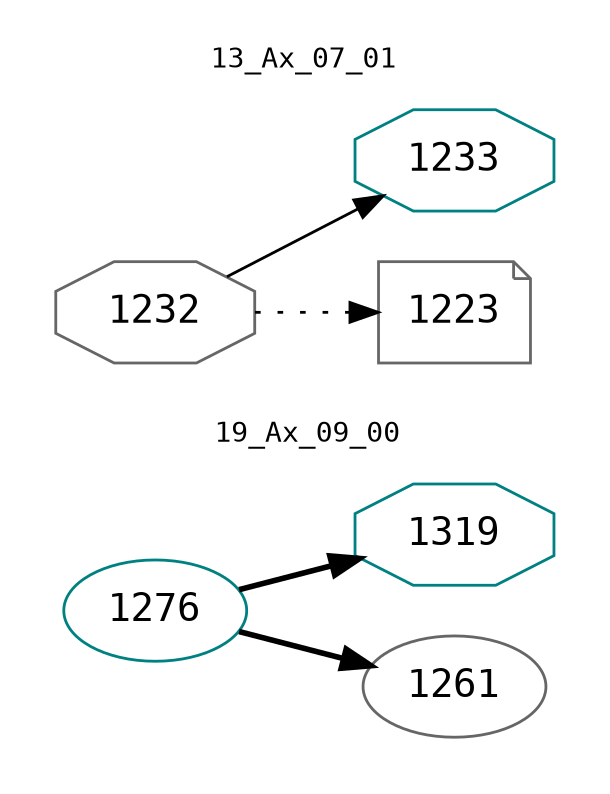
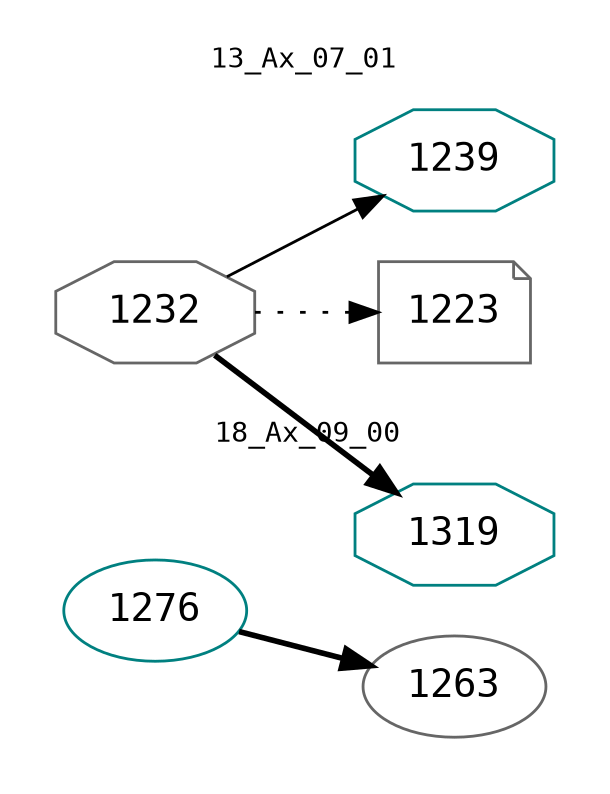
(454, 160) -> (454, 160)
(309, 435) -> (309, 435)
(285, 578) -> (310, 427)
(454, 687) -> (454, 687)
